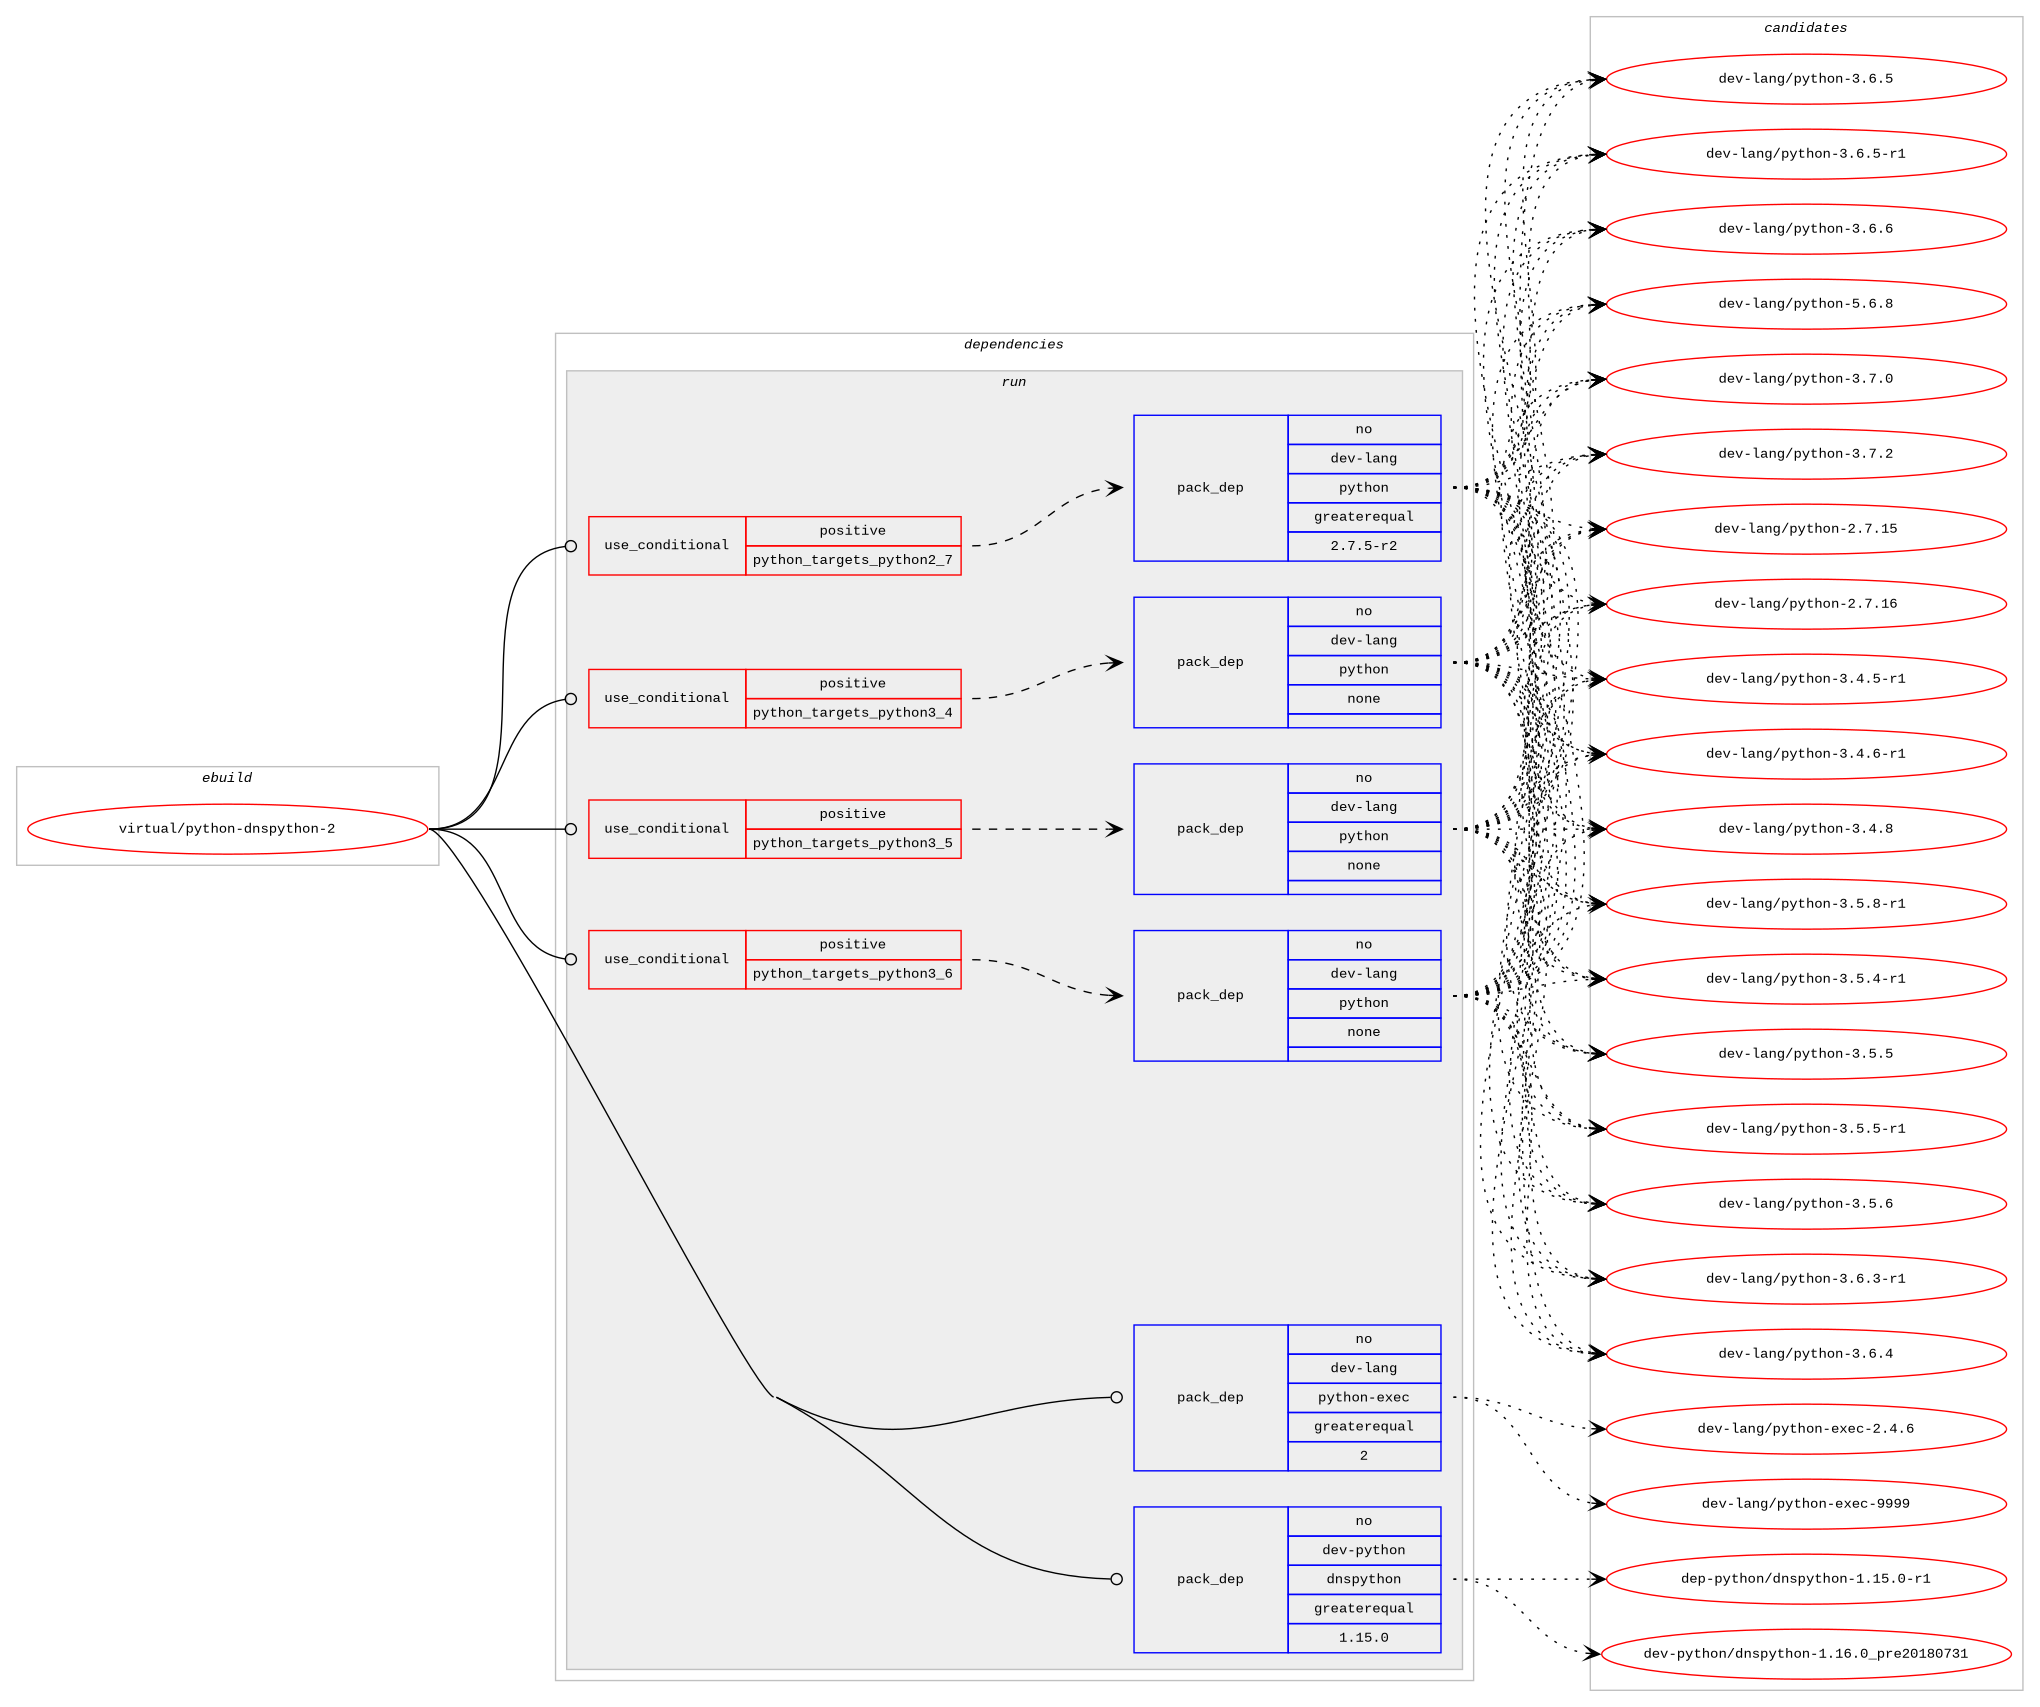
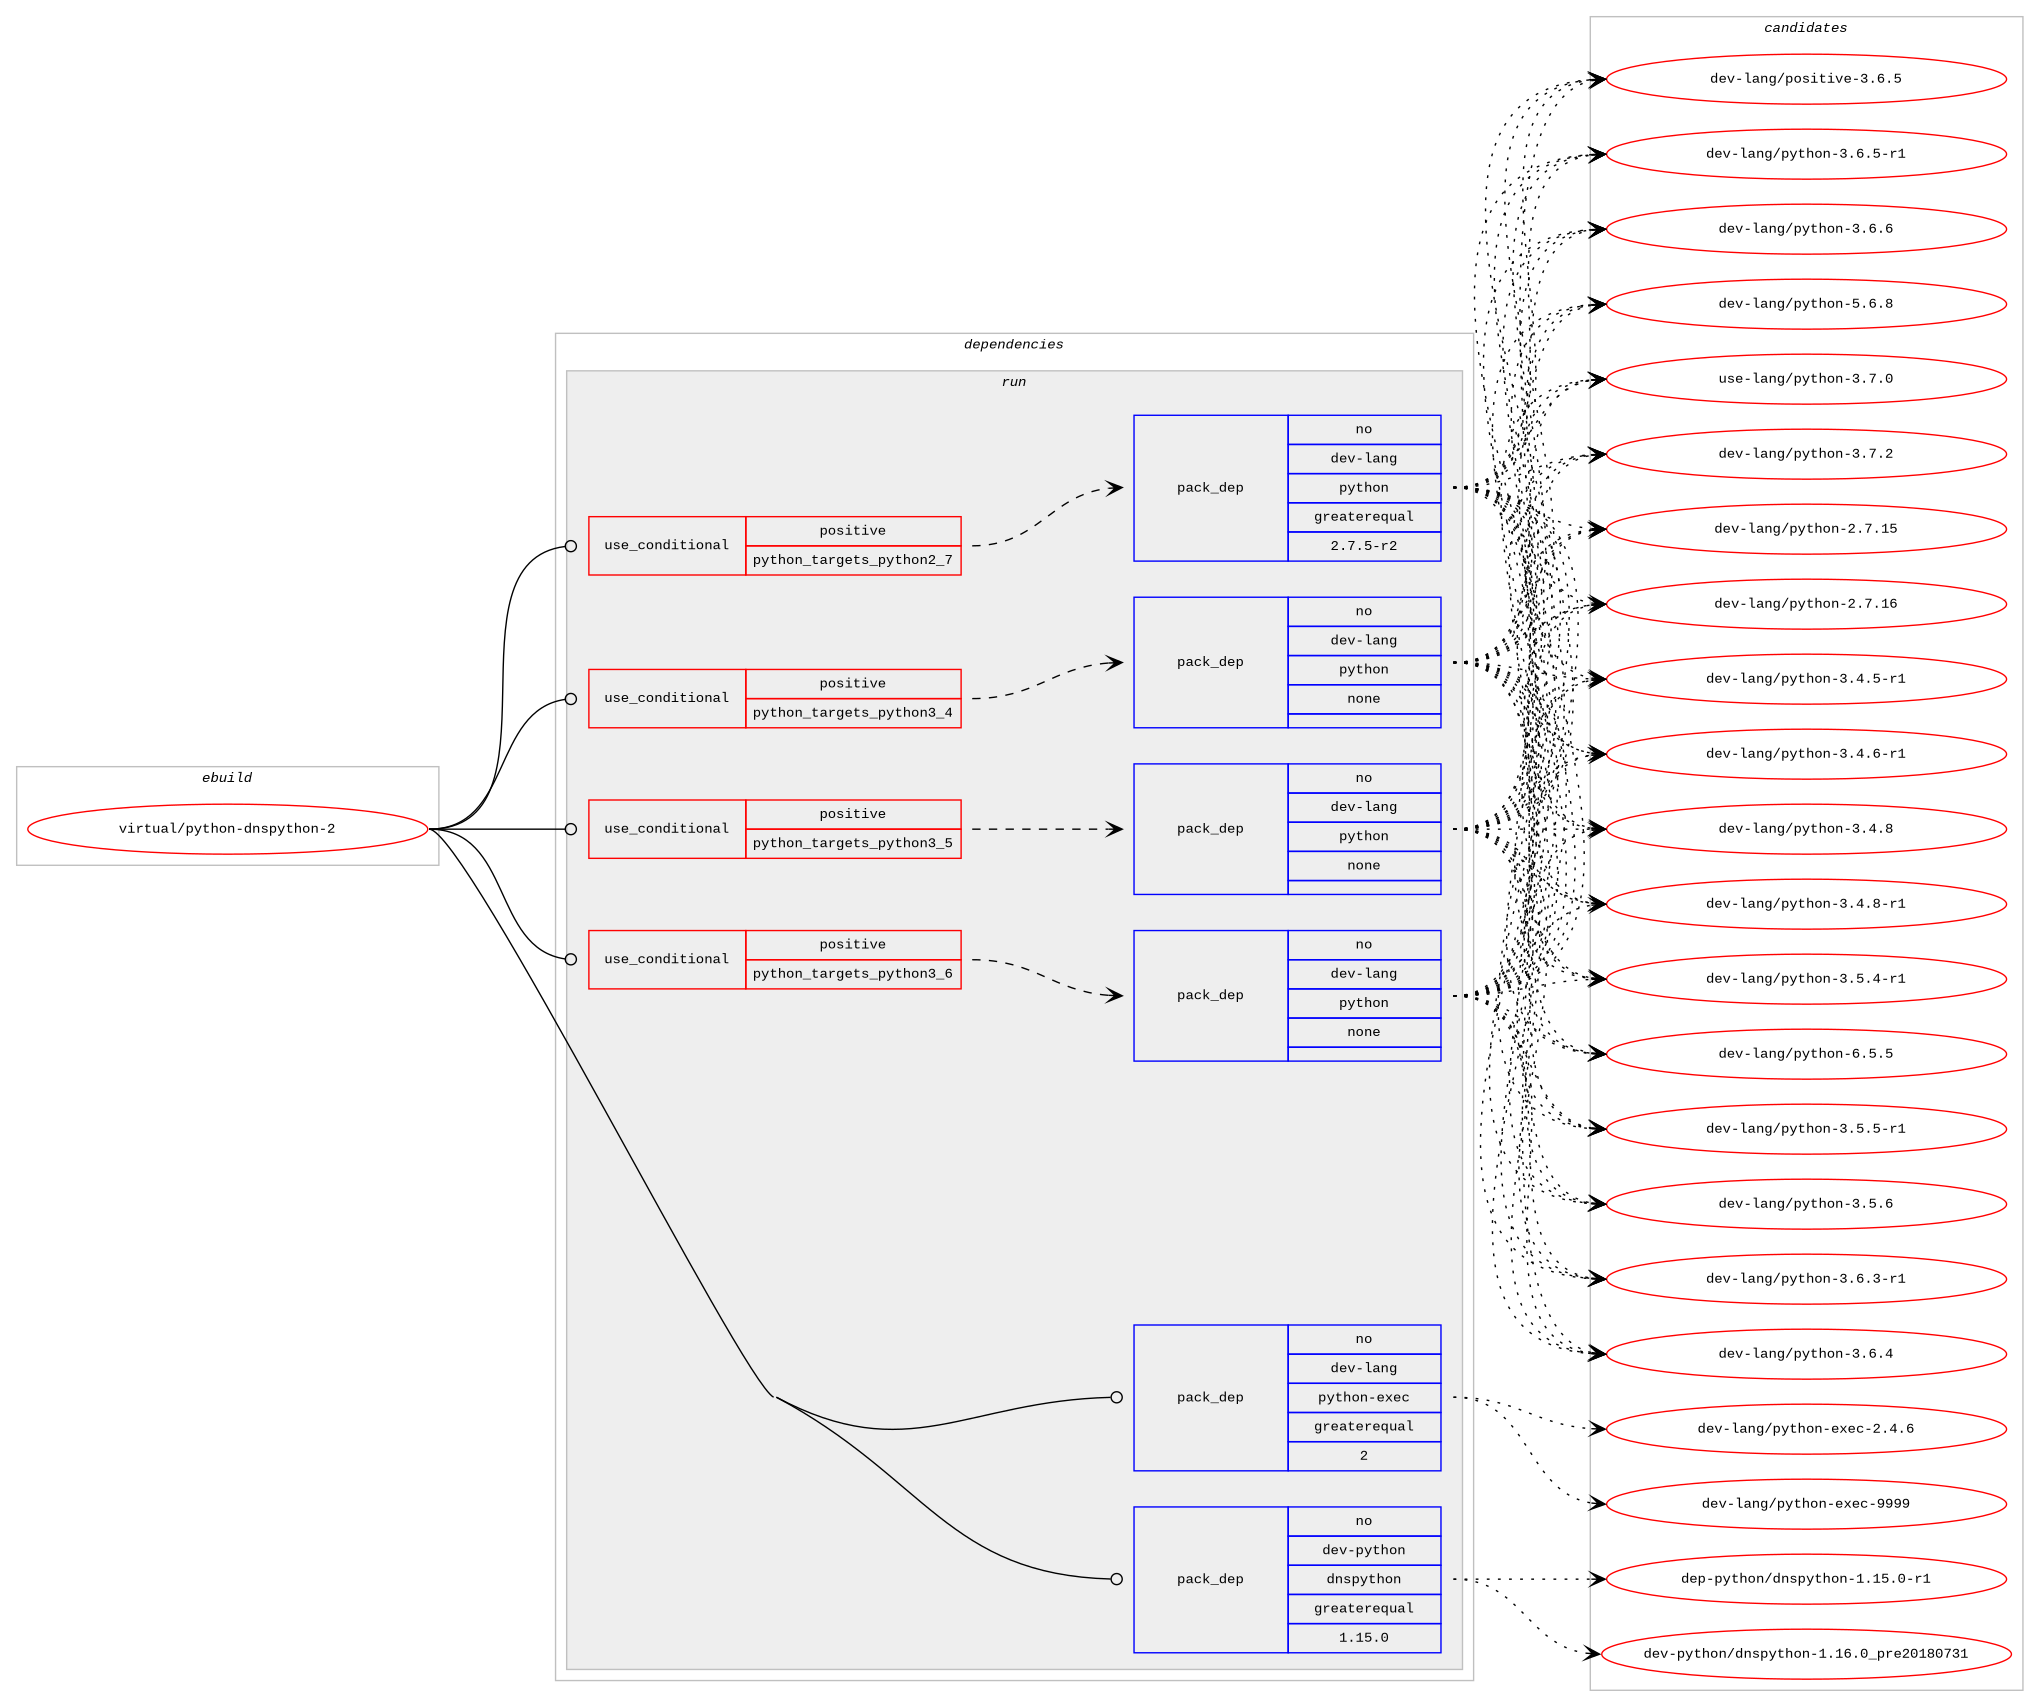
(1807, 79) -> (1807, 79)
(1807, 379) -> (1807, 379)
(1807, 904) -> (1807, 904)
(1807, 1054) -> (1807, 1054)
